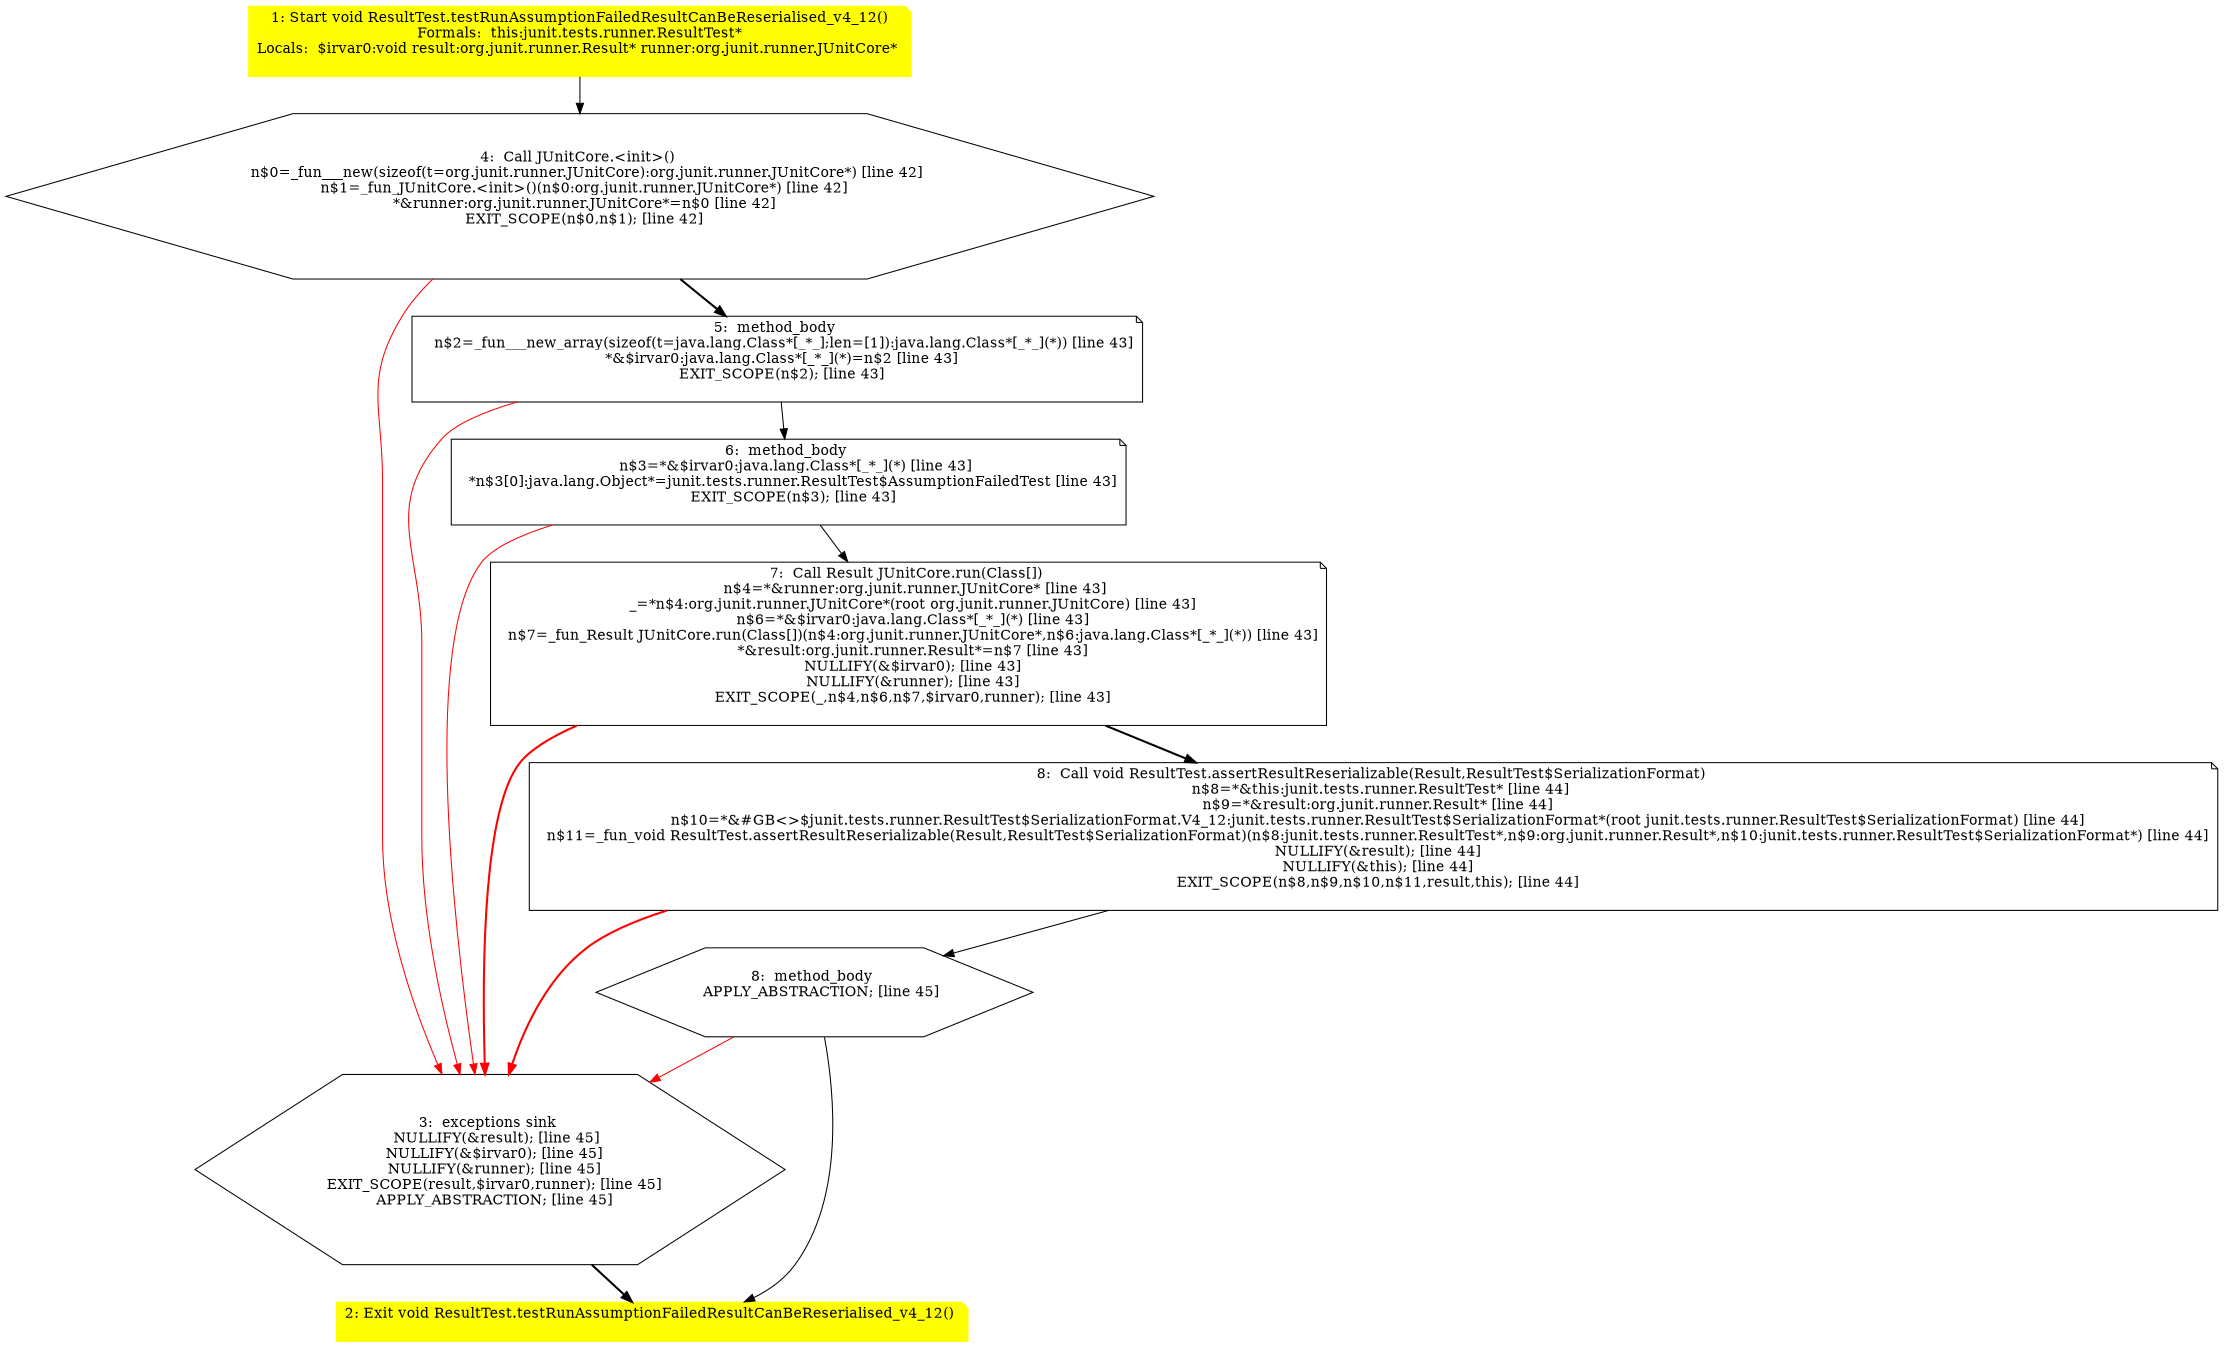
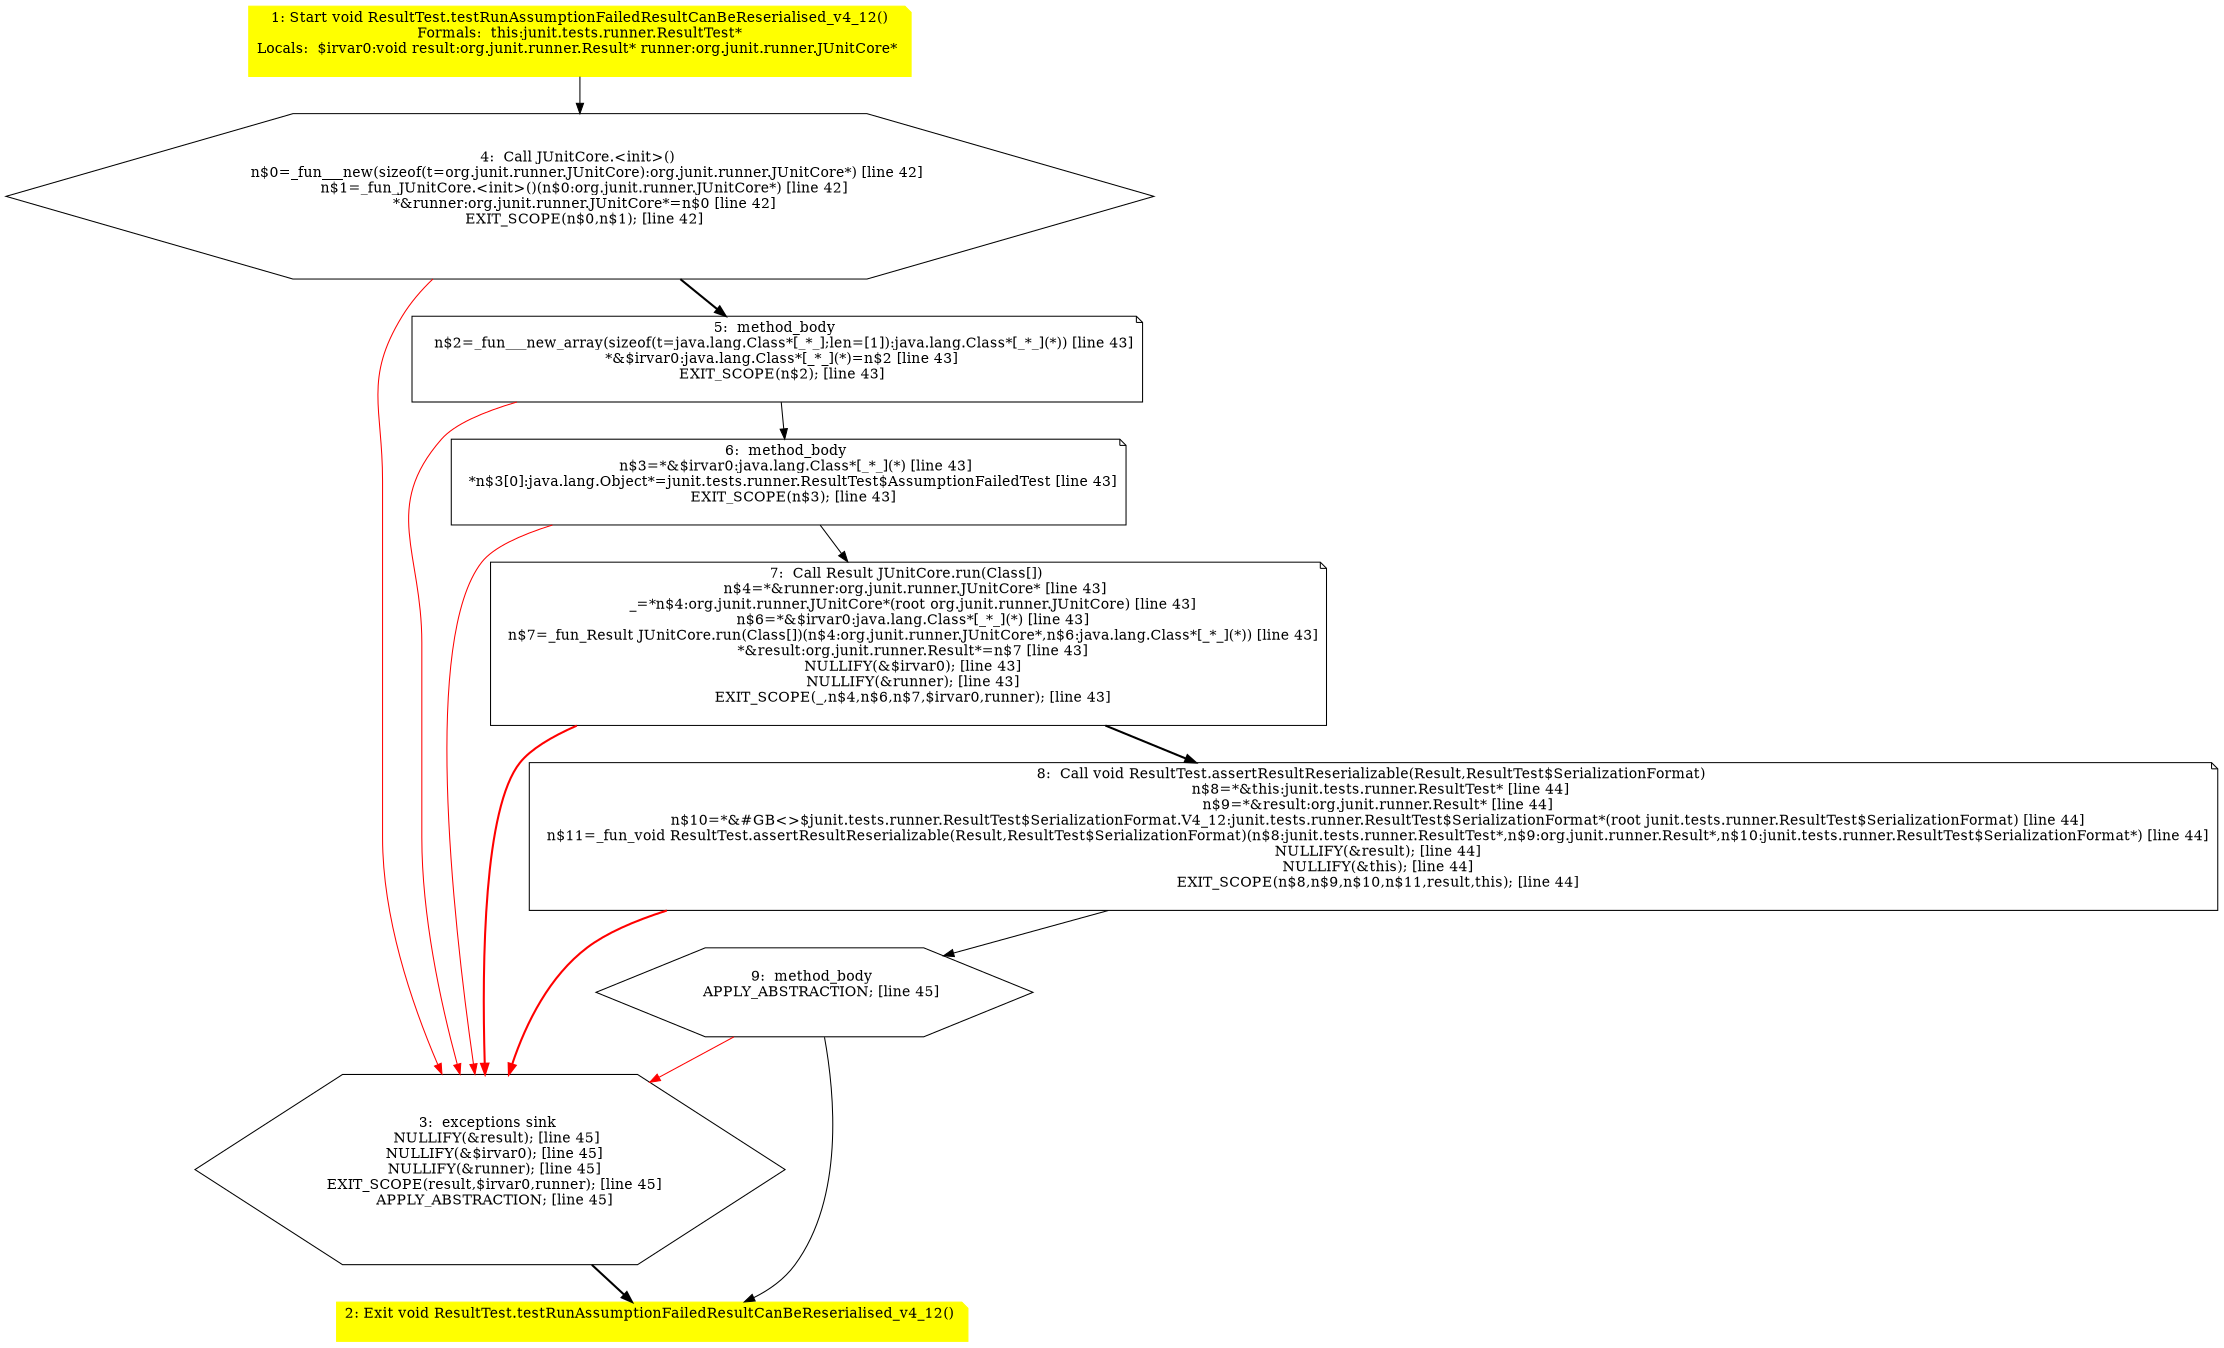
(814, 992) -> (814, 992)
